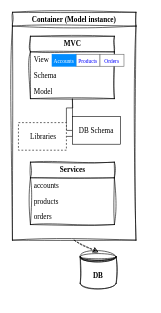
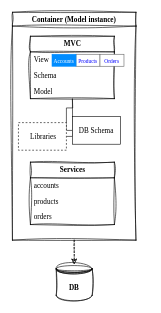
(98, 270) -> (74, 282)
